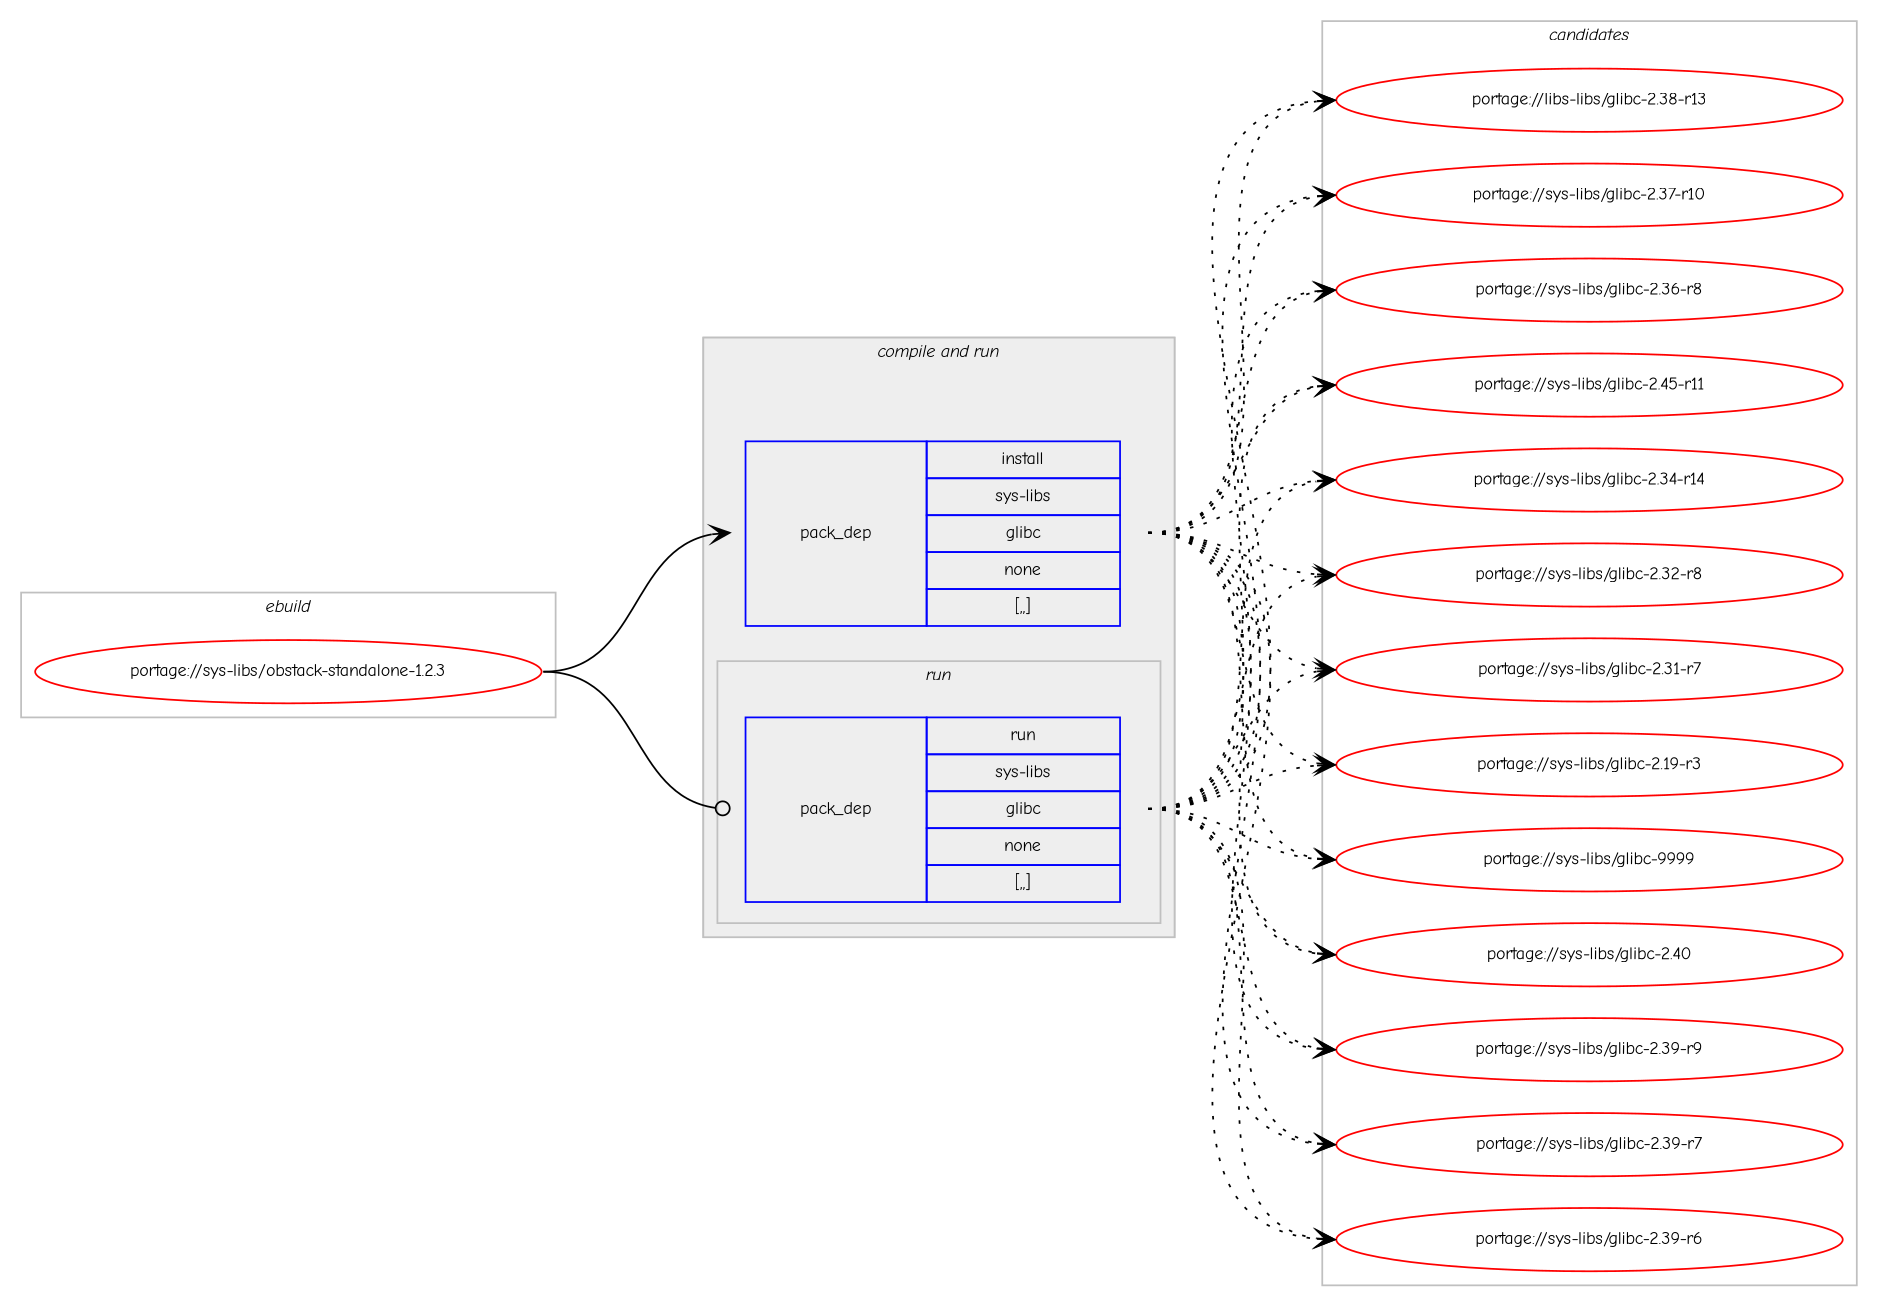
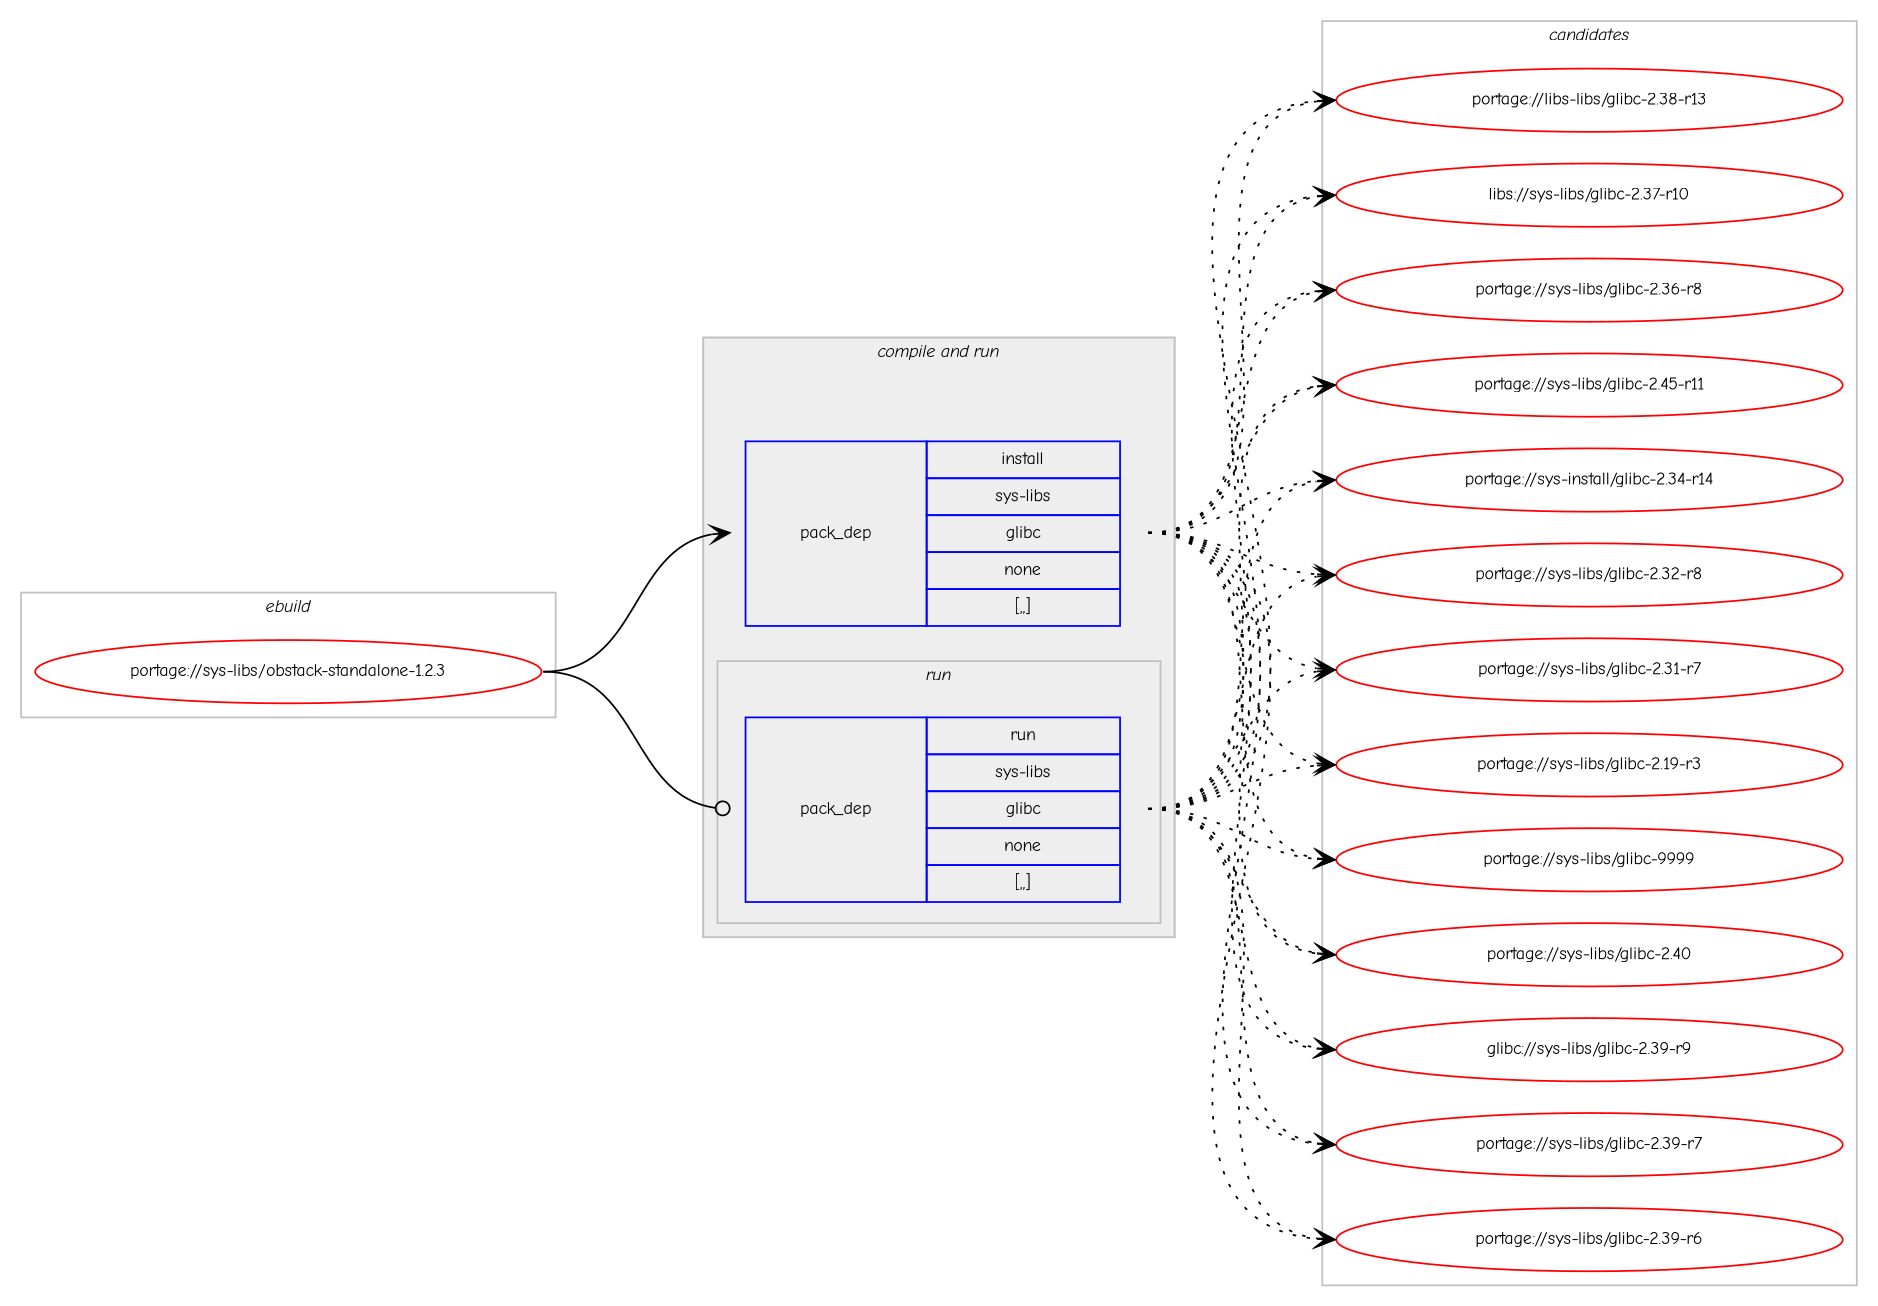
(1590, 195) -> (1590, 195)
(1590, 480) -> (1590, 480)
(1590, 1050) -> (1590, 1050)
